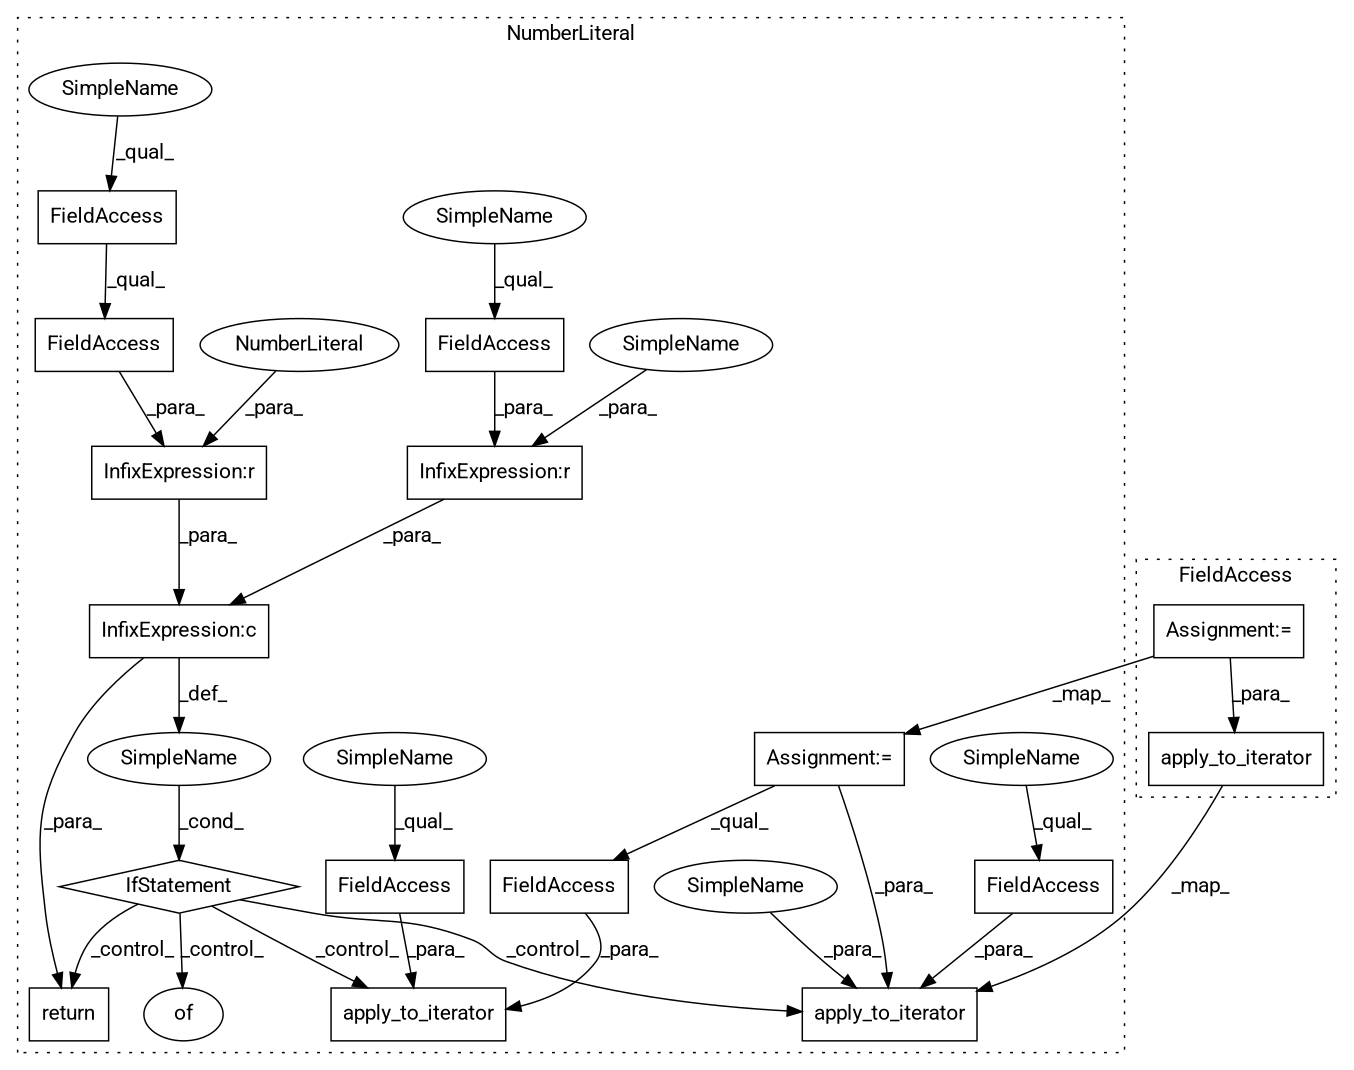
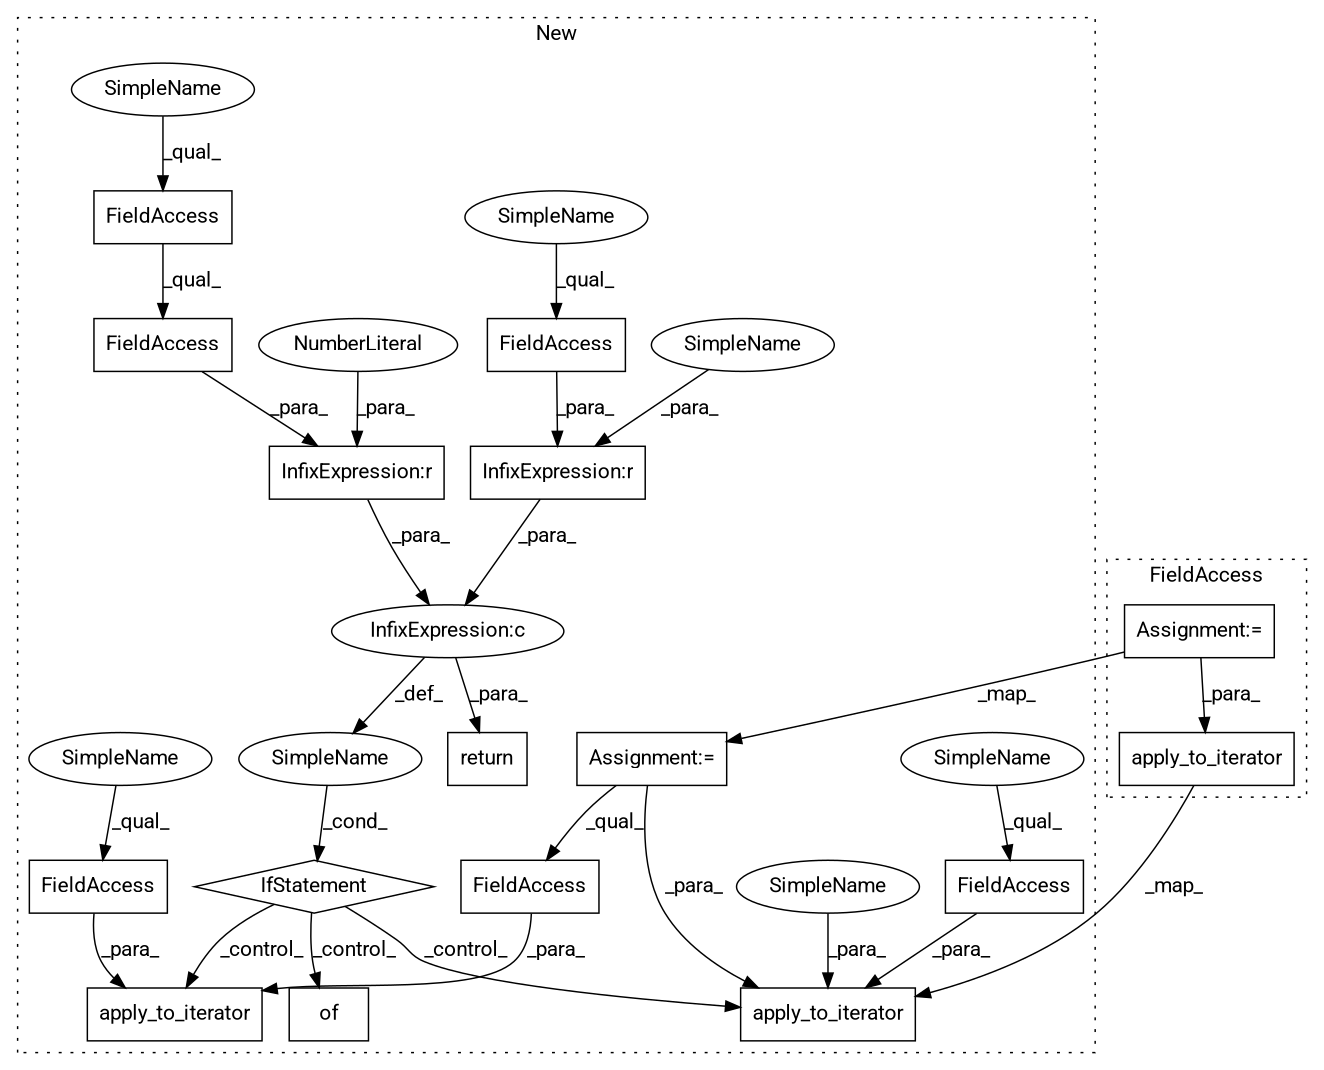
(571, 34) -> (556, 34)
(179, 631) -> (448, 631)
(98, 931) -> none
(184, 1014) -> (329, 1014)
